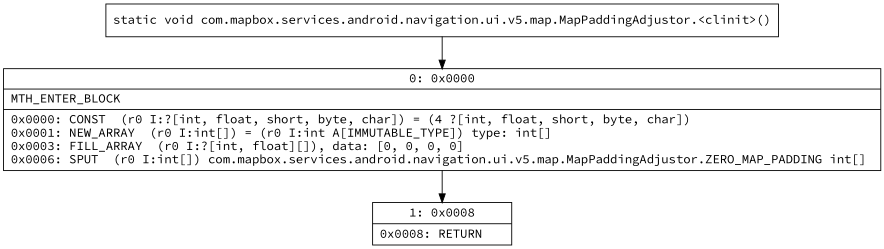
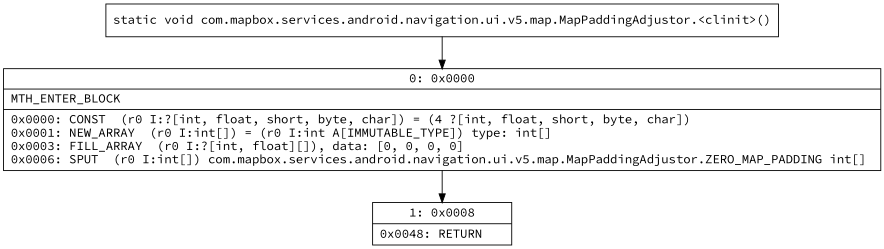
(442, 234) -> (442, 234)
